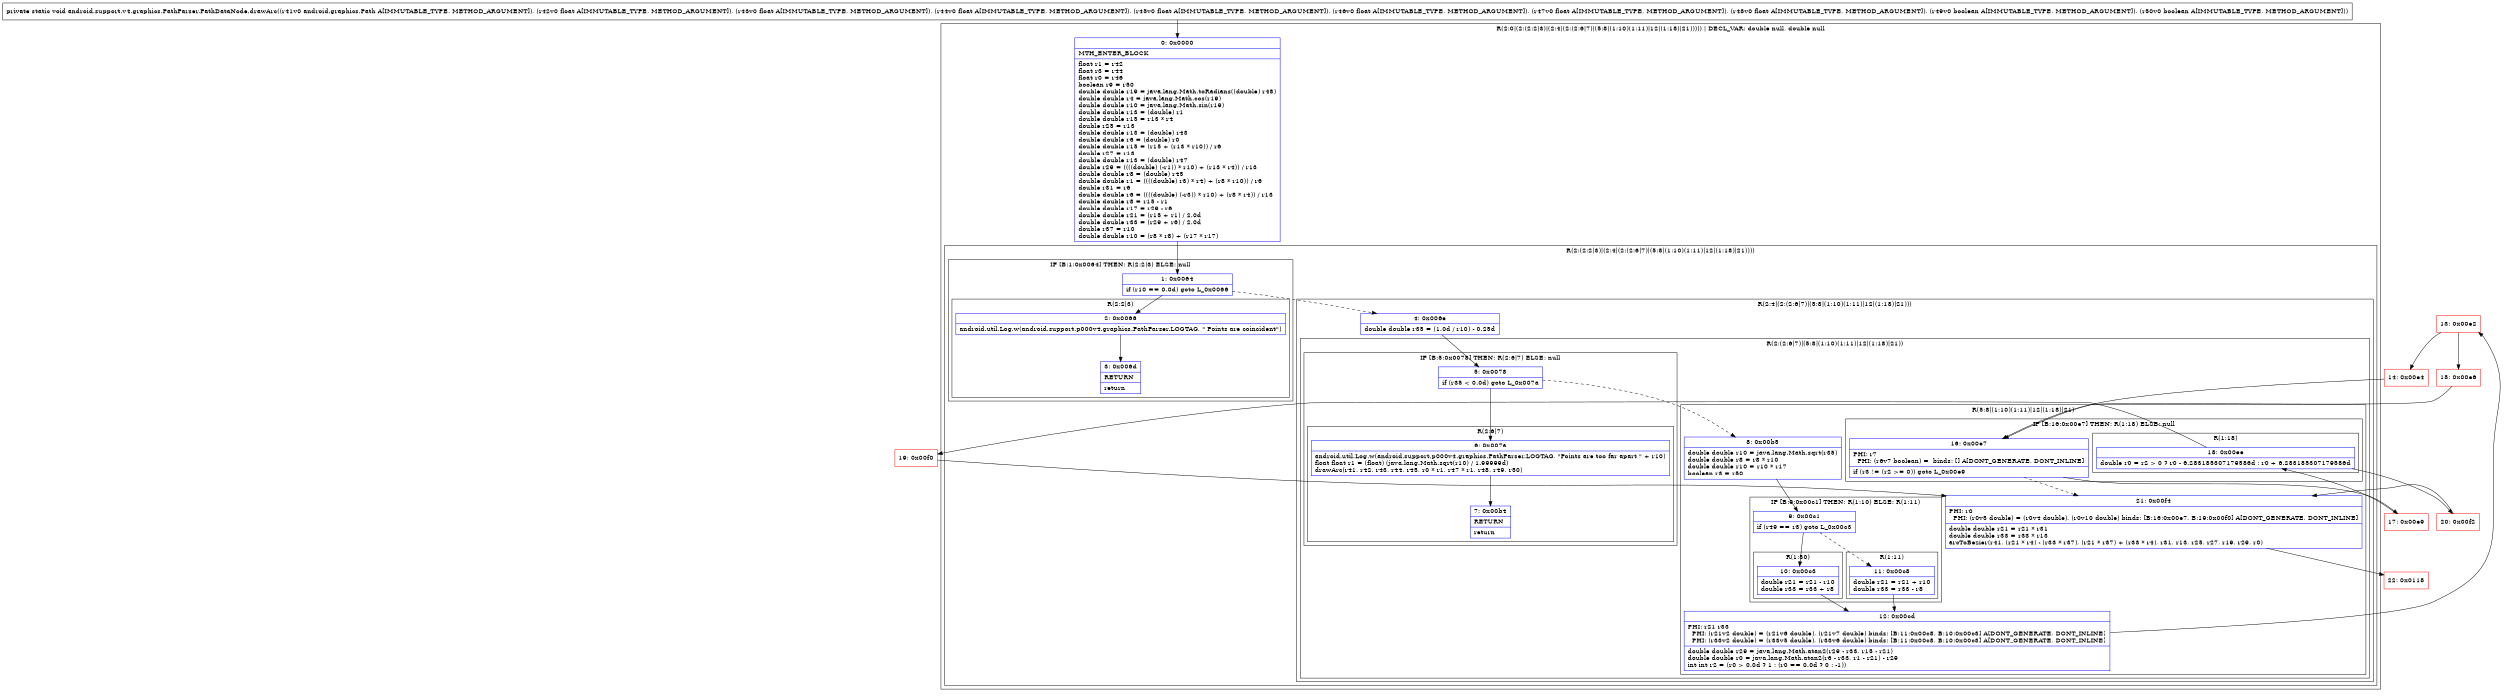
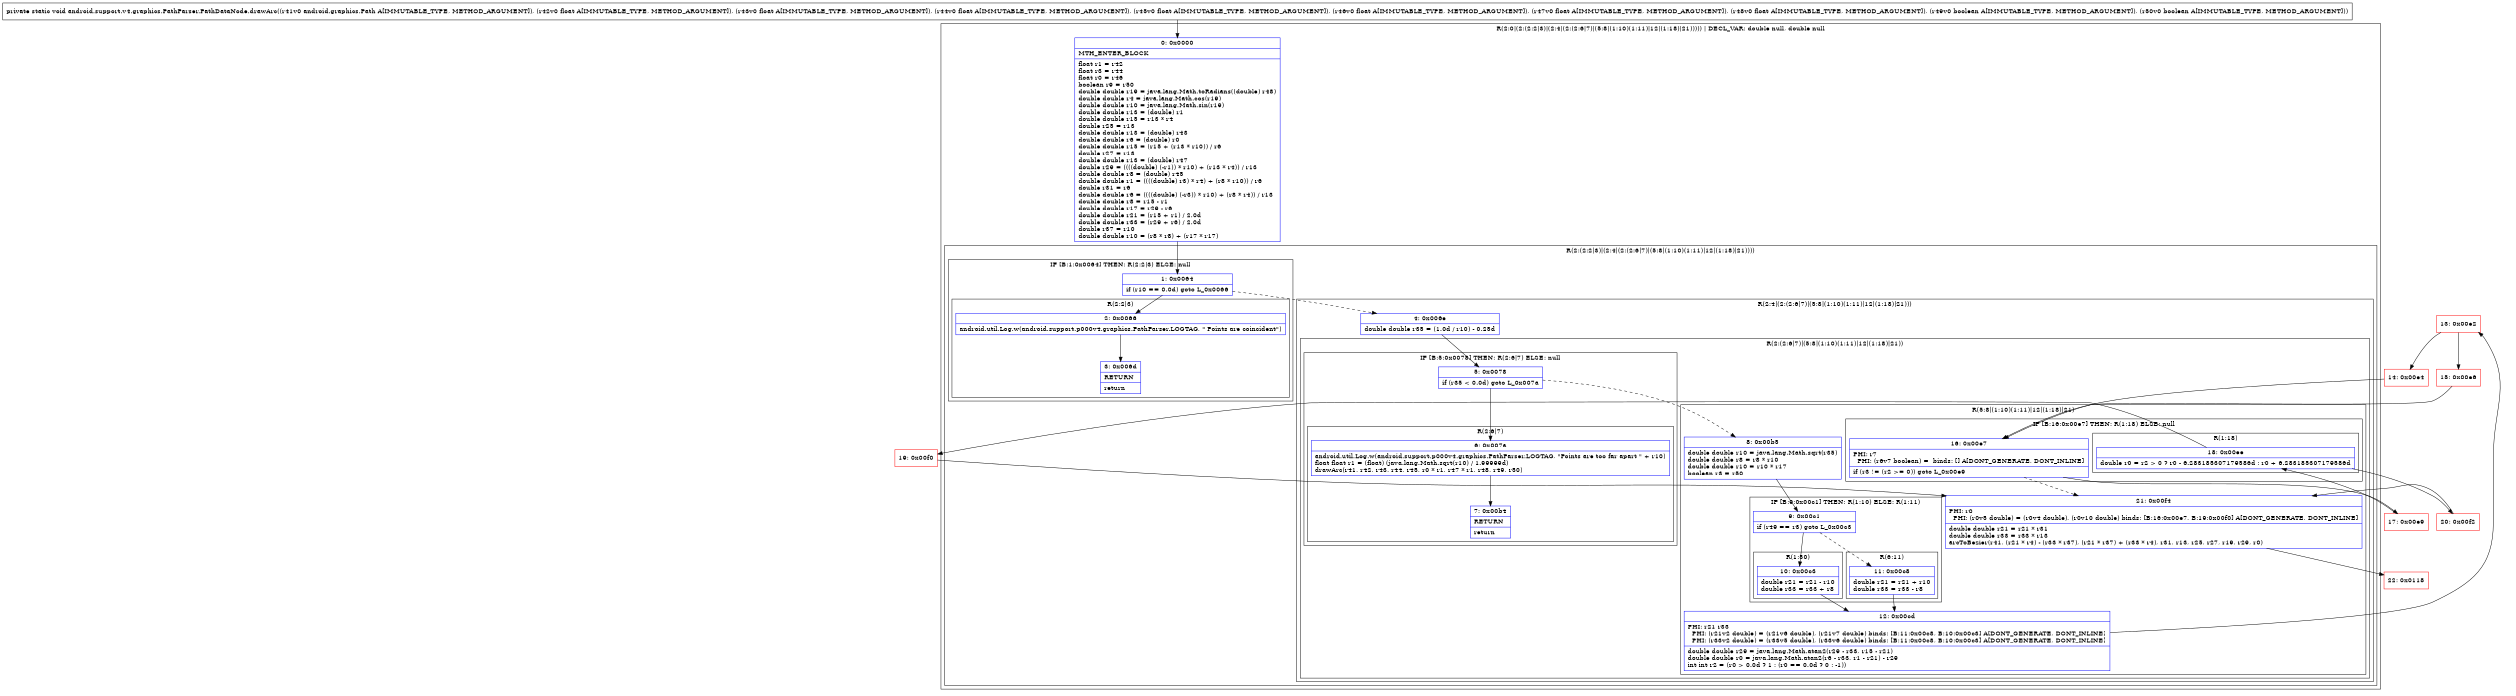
(1892, 557) -> (1892, 557)
